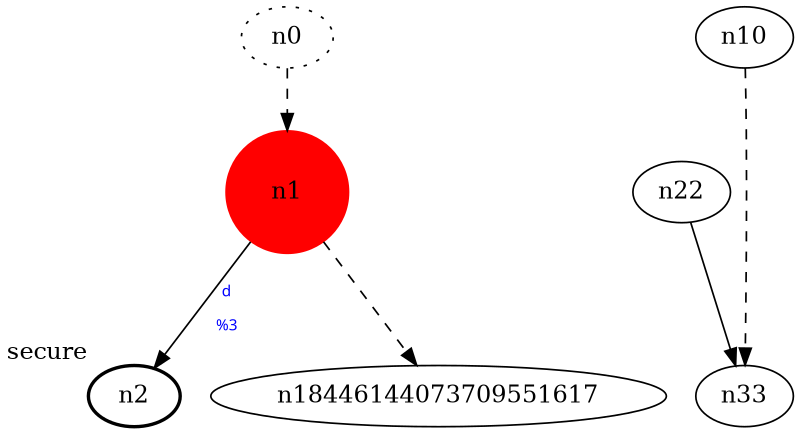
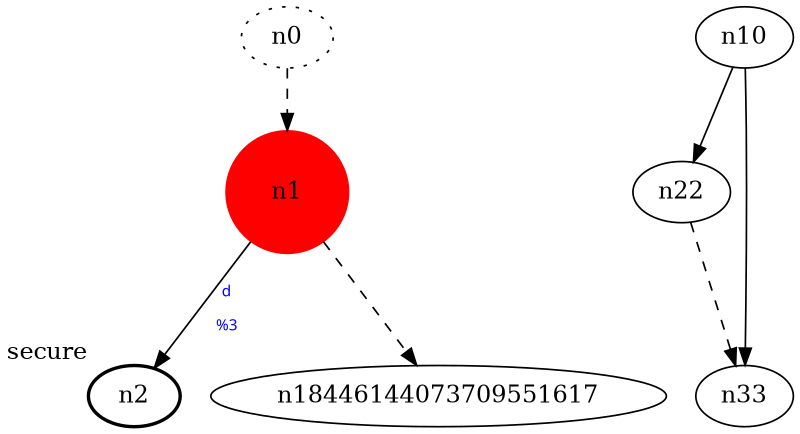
none -> (716, 107)
(747, 208) -> (747, 208)
(711, 286) -> (711, 286)
